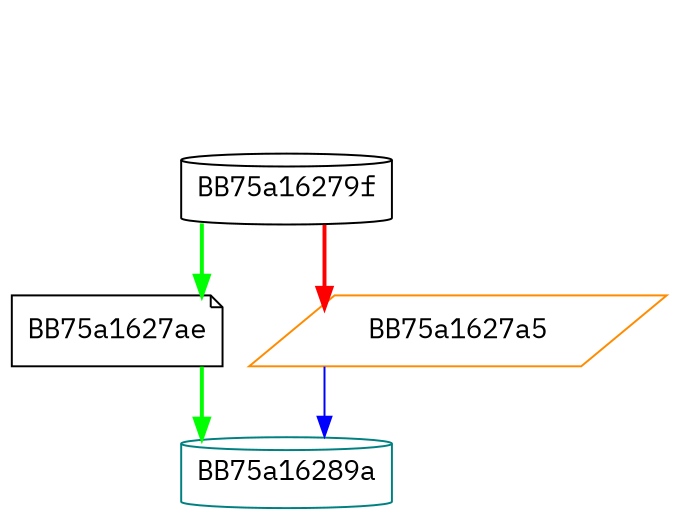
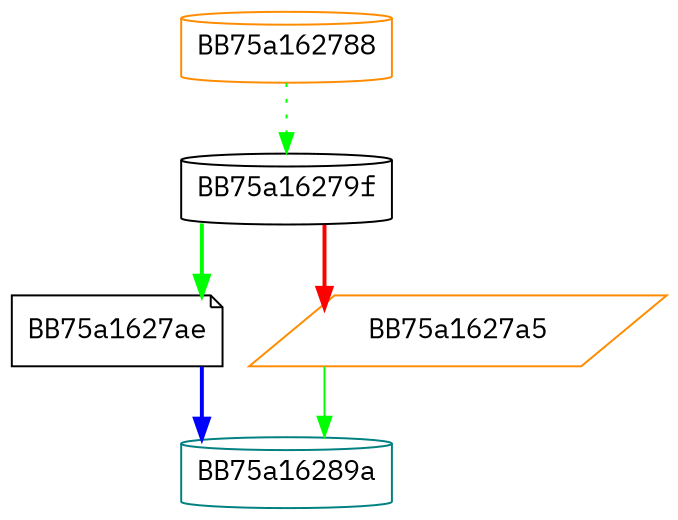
none -> (287, 47)
(325, 392) -> (325, 392)
(202, 393) -> (202, 393)
